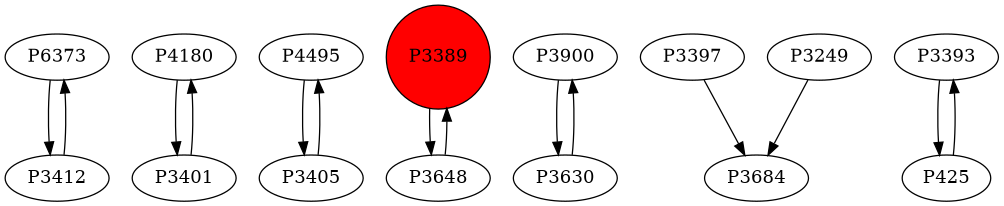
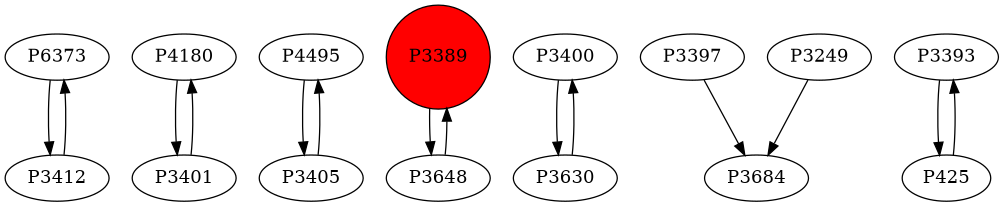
(565, 57) -> (565, 57)
